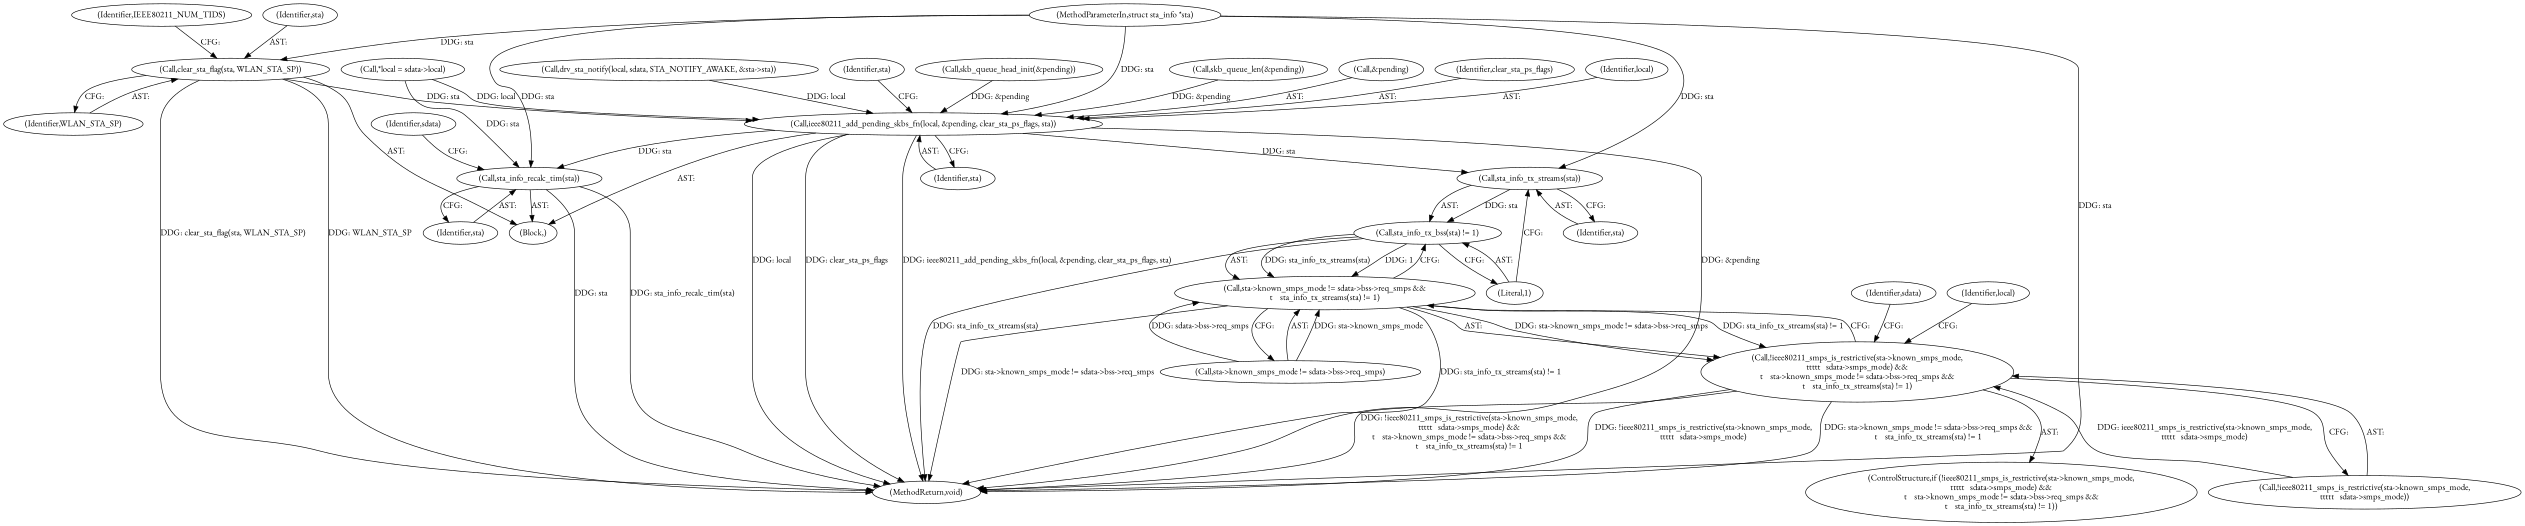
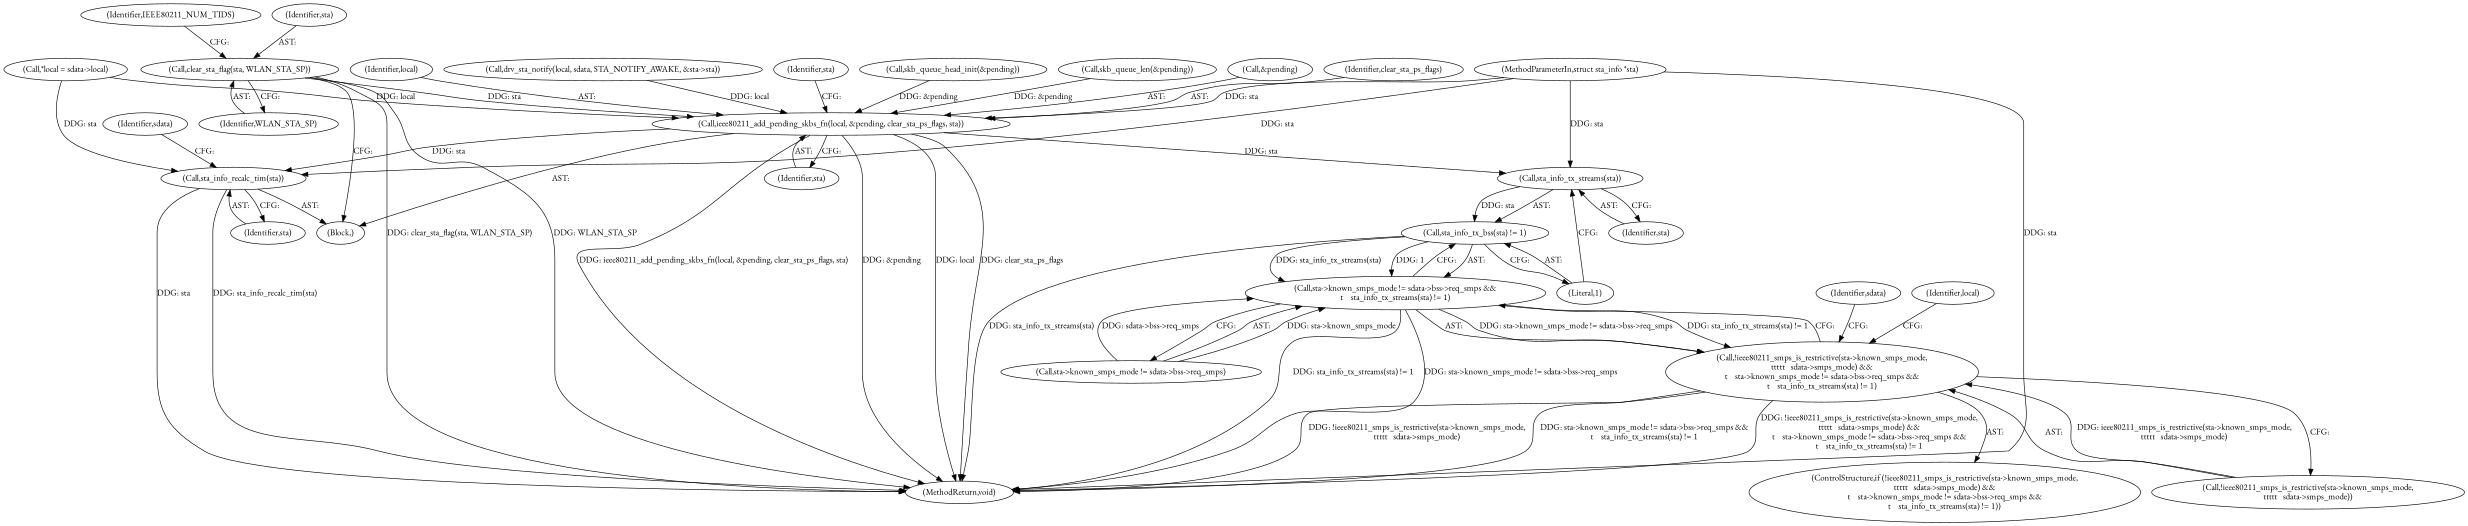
(620, 25) -> none
(397, 151) -> (364, 151)
